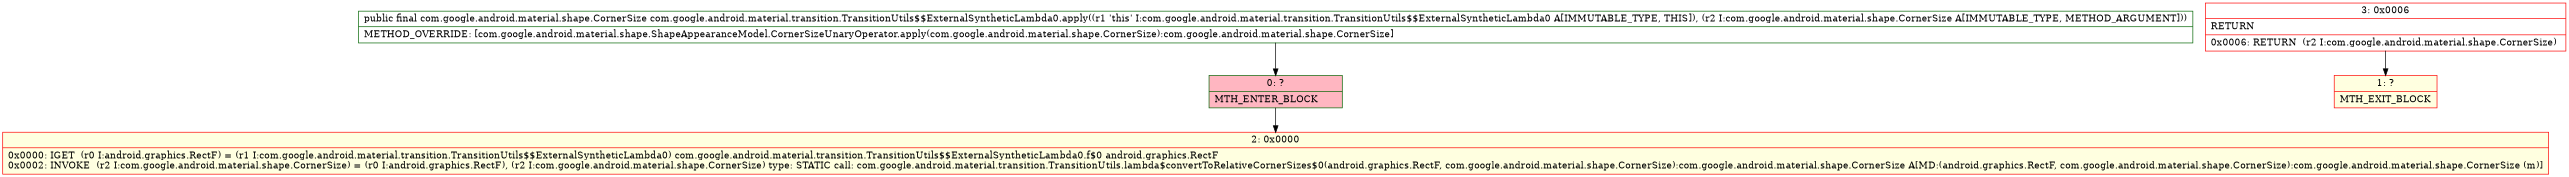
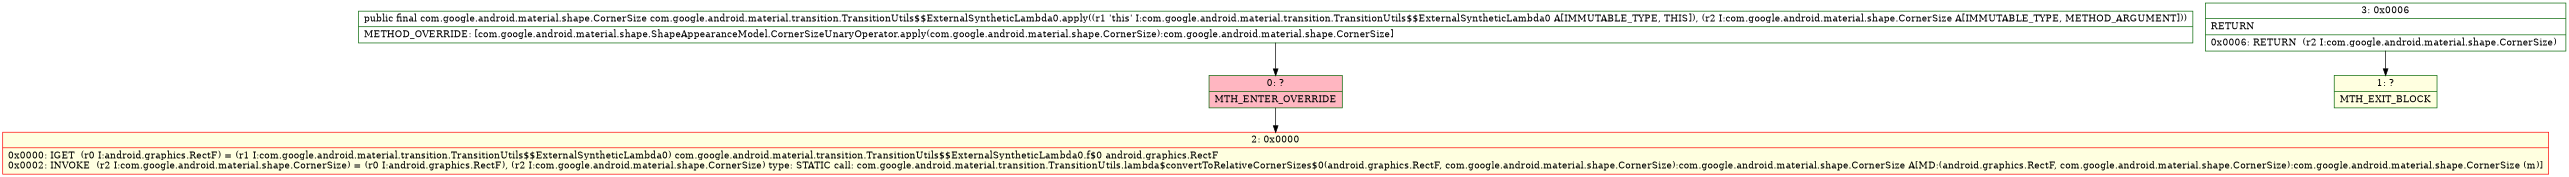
(2386, 27) -> (2386, 27)
(2386, 92) -> (2386, 92)
(1267, 99) -> (1276, 99)
